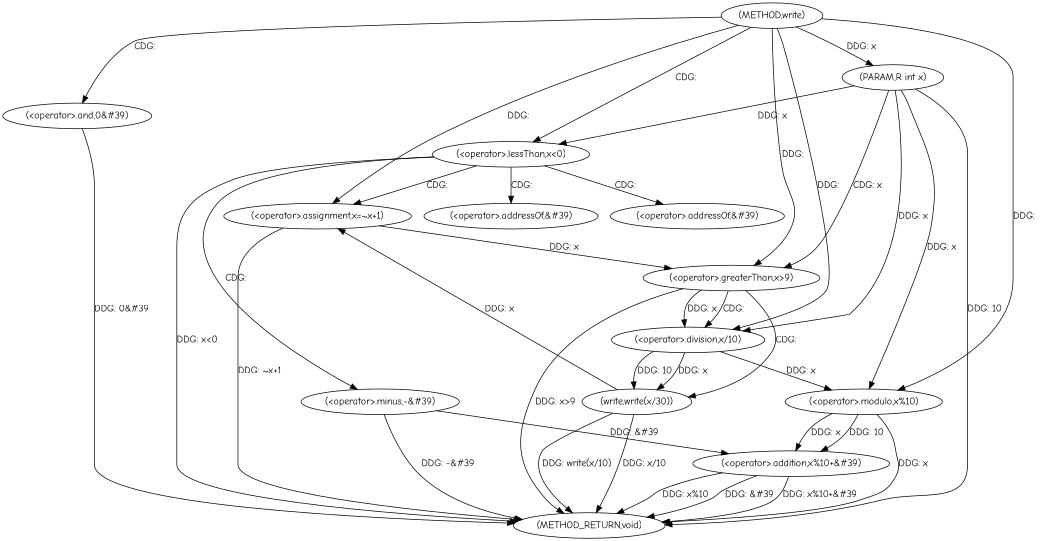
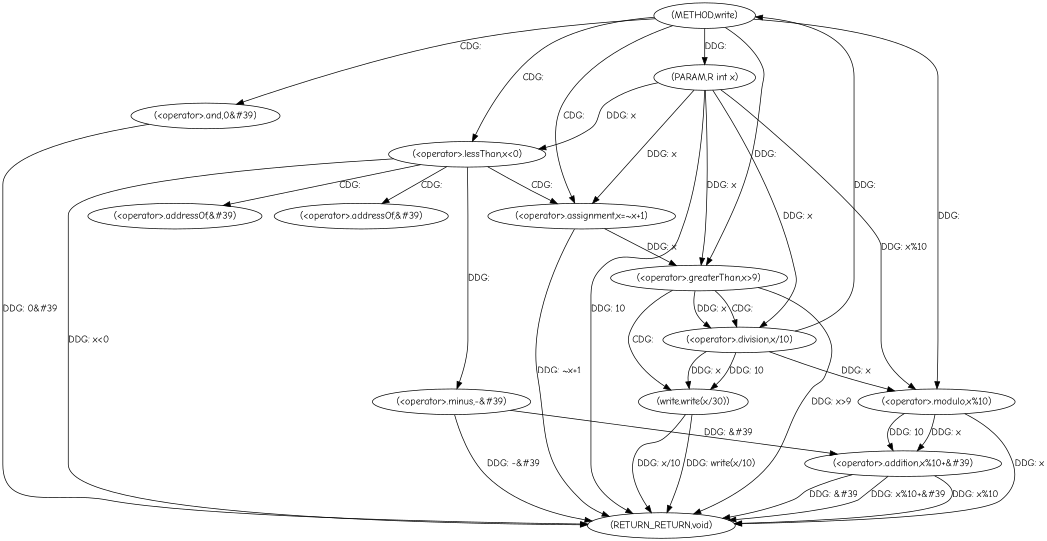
(862, 47) -> (717, 47)
(520, 116) -> (575, 116)
(868, 185) -> (722, 185)
(821, 205) -> (854, 161)
(942, 247) -> (904, 247)
(237, 278) -> (480, 278)
(481, 311) -> (646, 144)
(589, 526) -> (661, 526)
